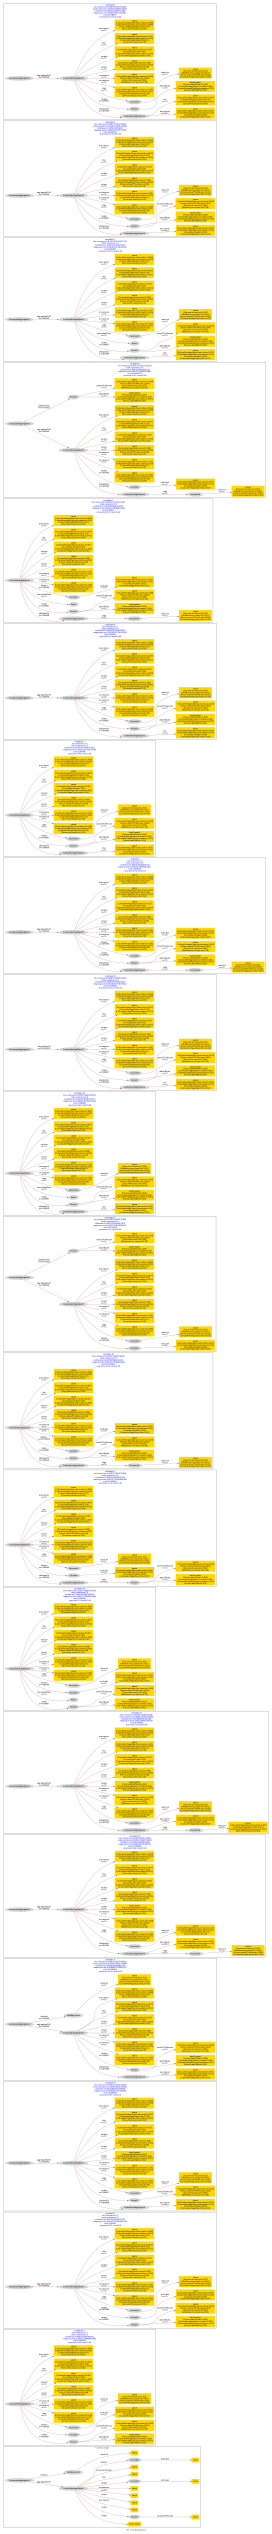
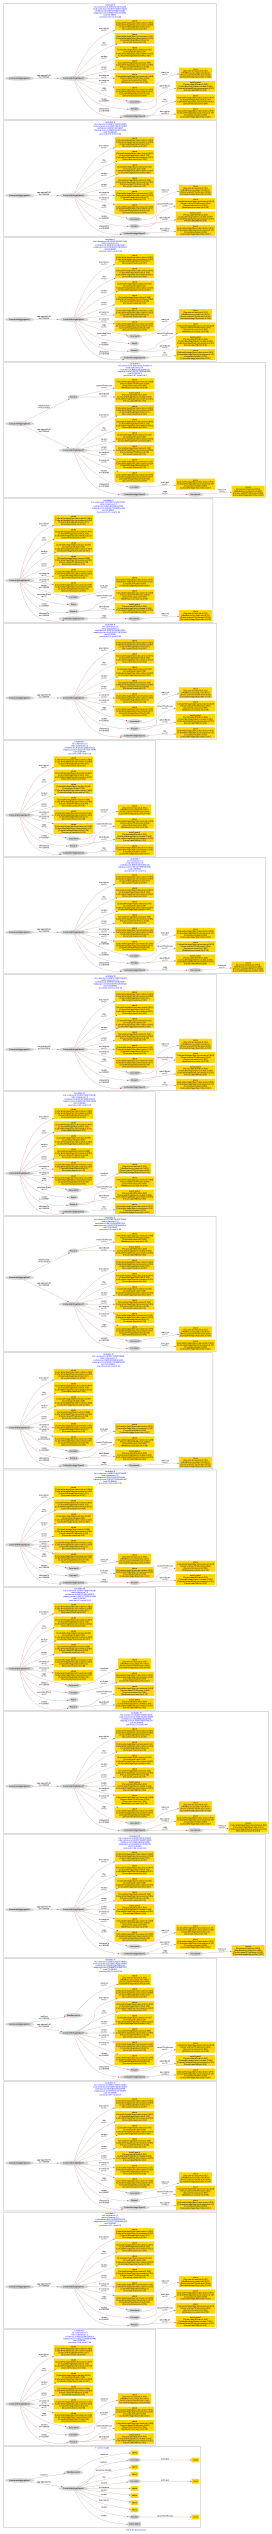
(134, 2524) -> (134, 2524)
